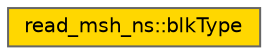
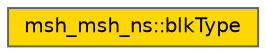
(134, 27) -> (133, 27)
